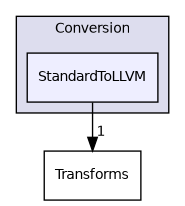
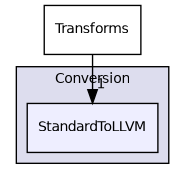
(93, 122) -> (93, 75)
